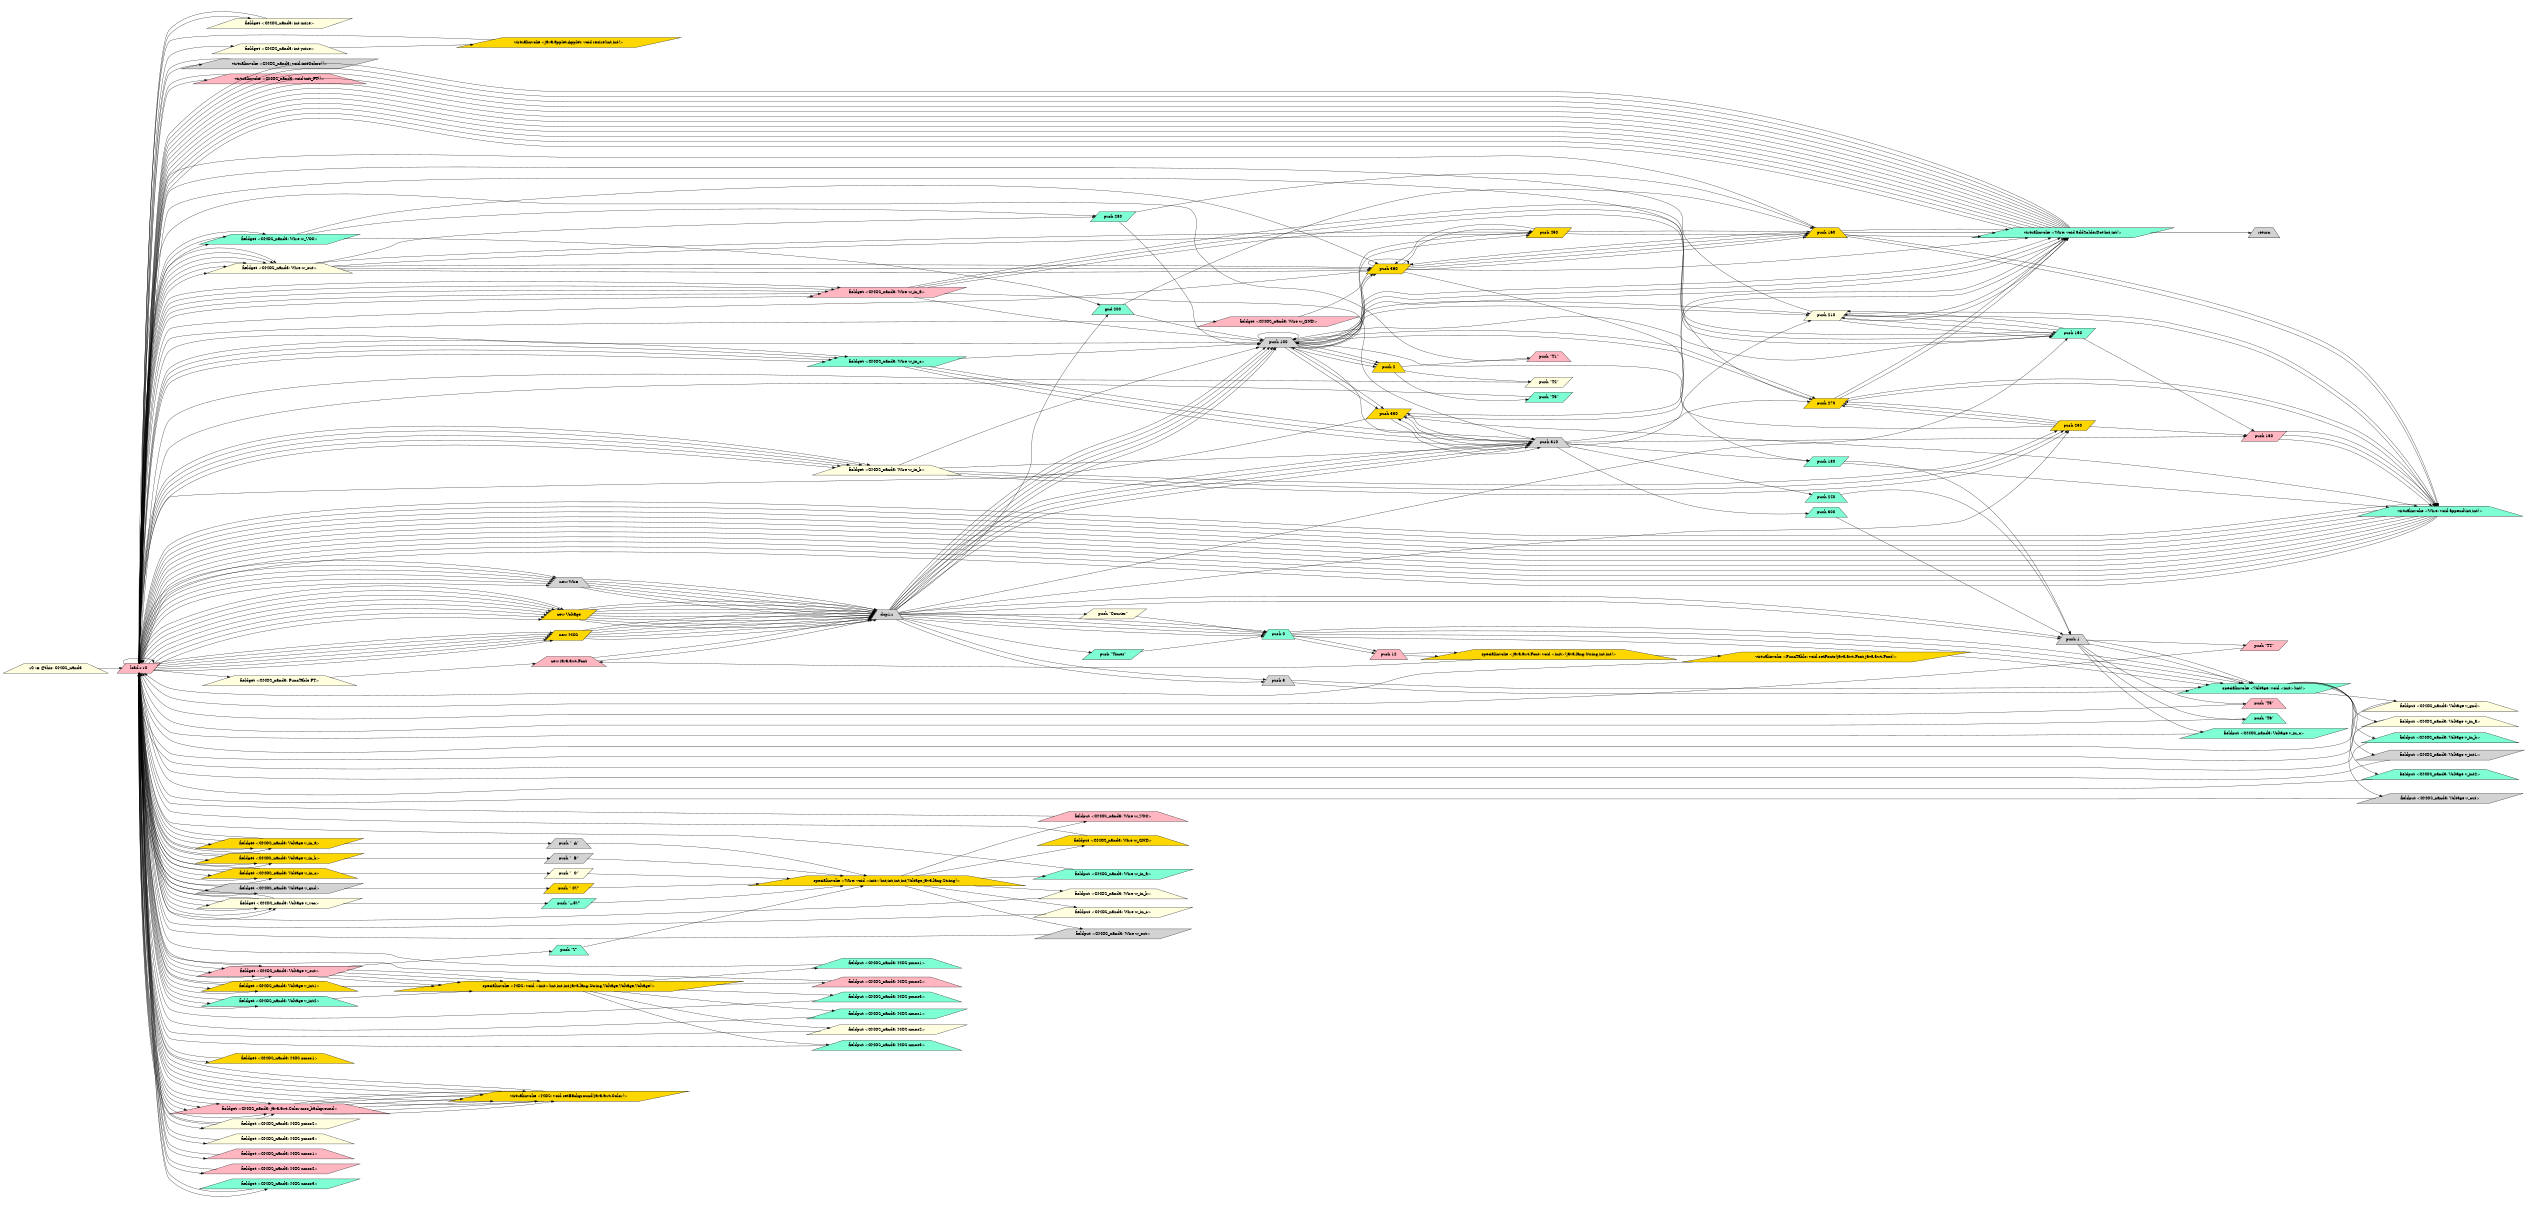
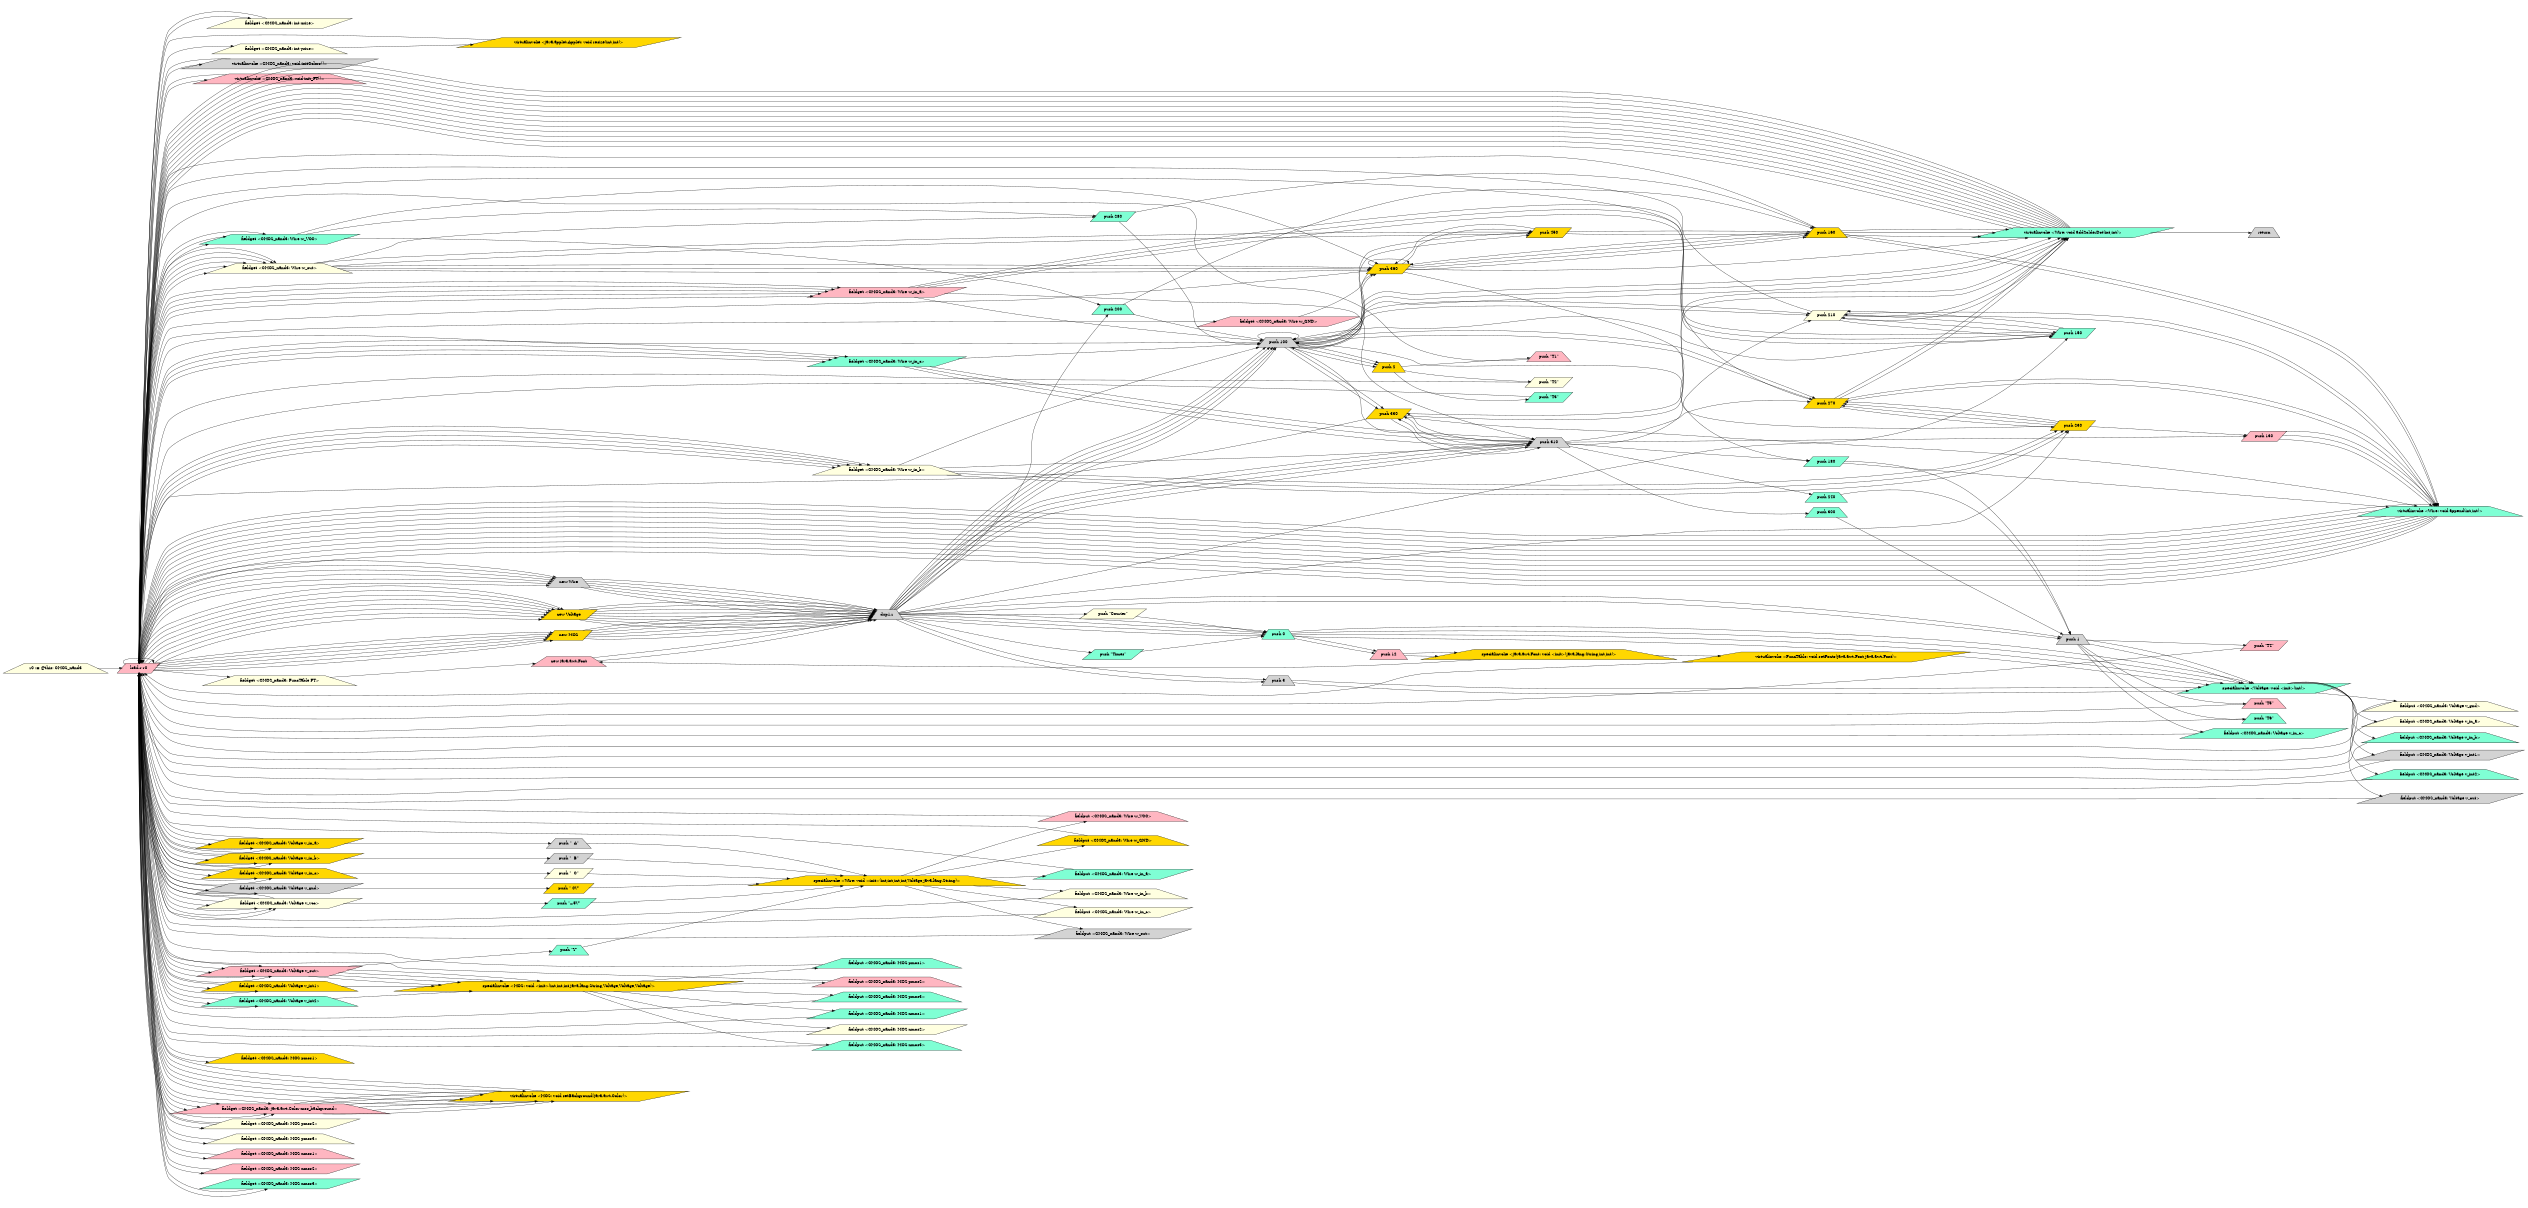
(1113, 310) -> (1113, 310)
(2163, 382) -> none
none -> (1951, 420)
